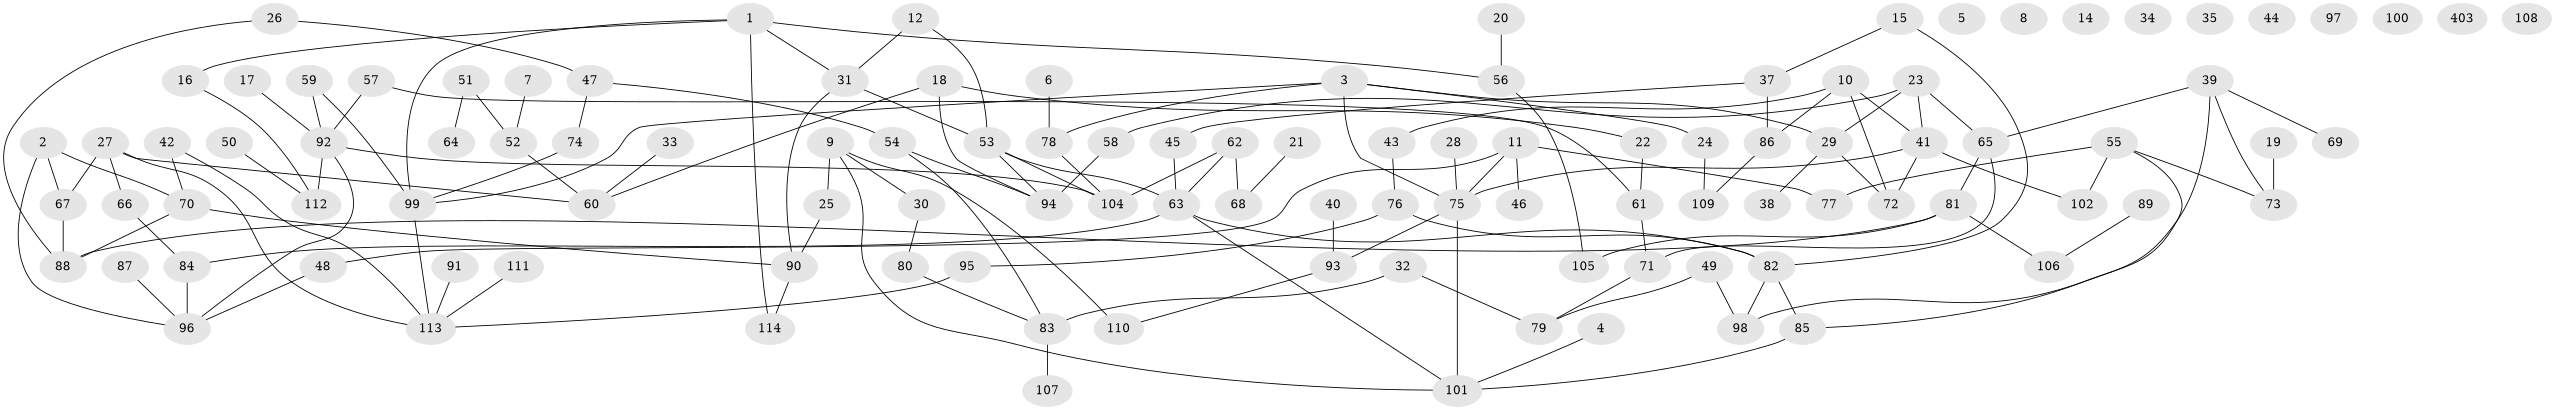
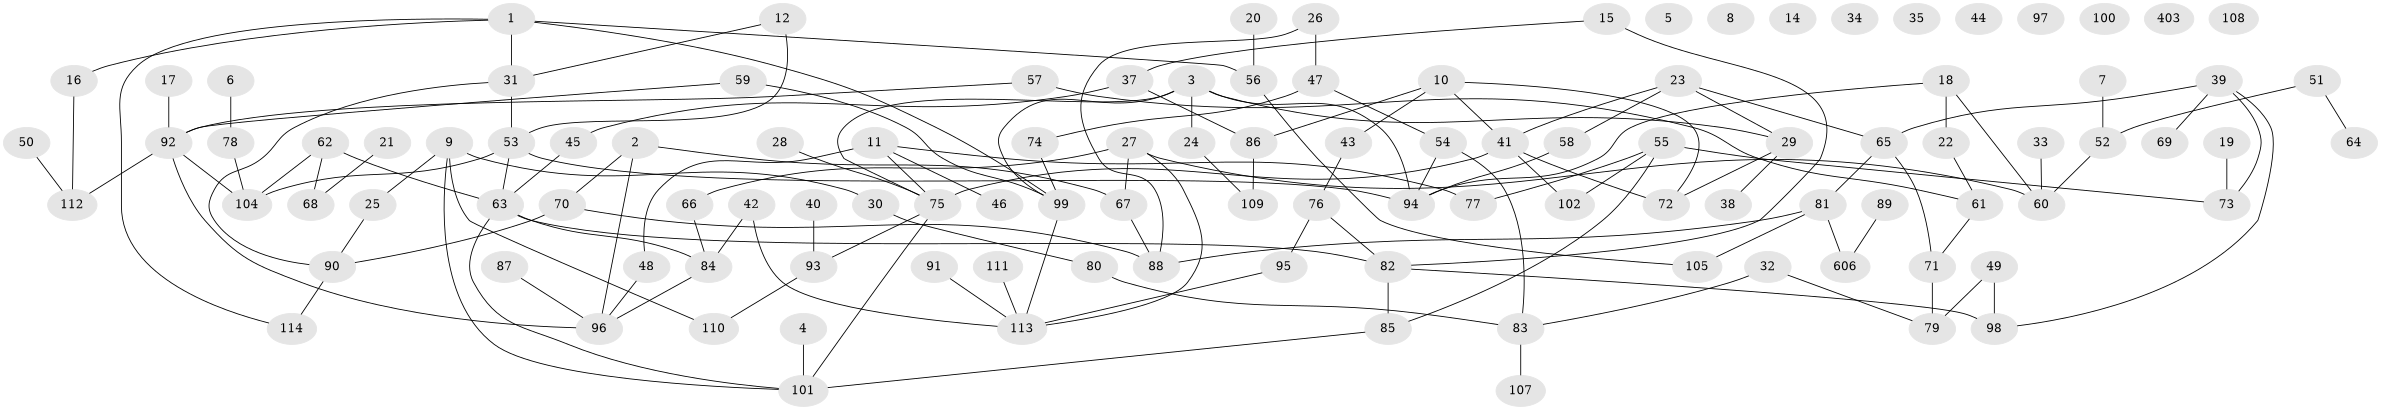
(1212, 98) -> (1361, 115)
(178, 176) -> (731, 235)
(2049, 267) -> (1845, 267)
